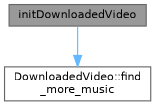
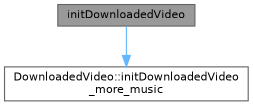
(78, 84) -> (126, 84)
